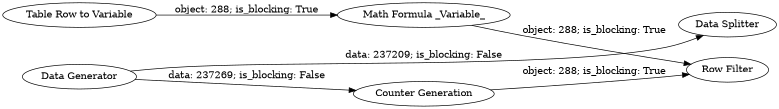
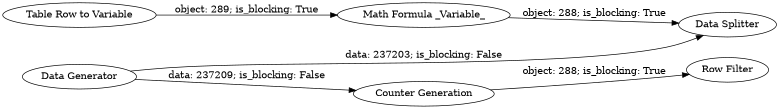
(247, 10) -> (247, 10)
(578, 46) -> (590, 20)
(424, 55) -> (424, 55)
(247, 76) -> (247, 76)
